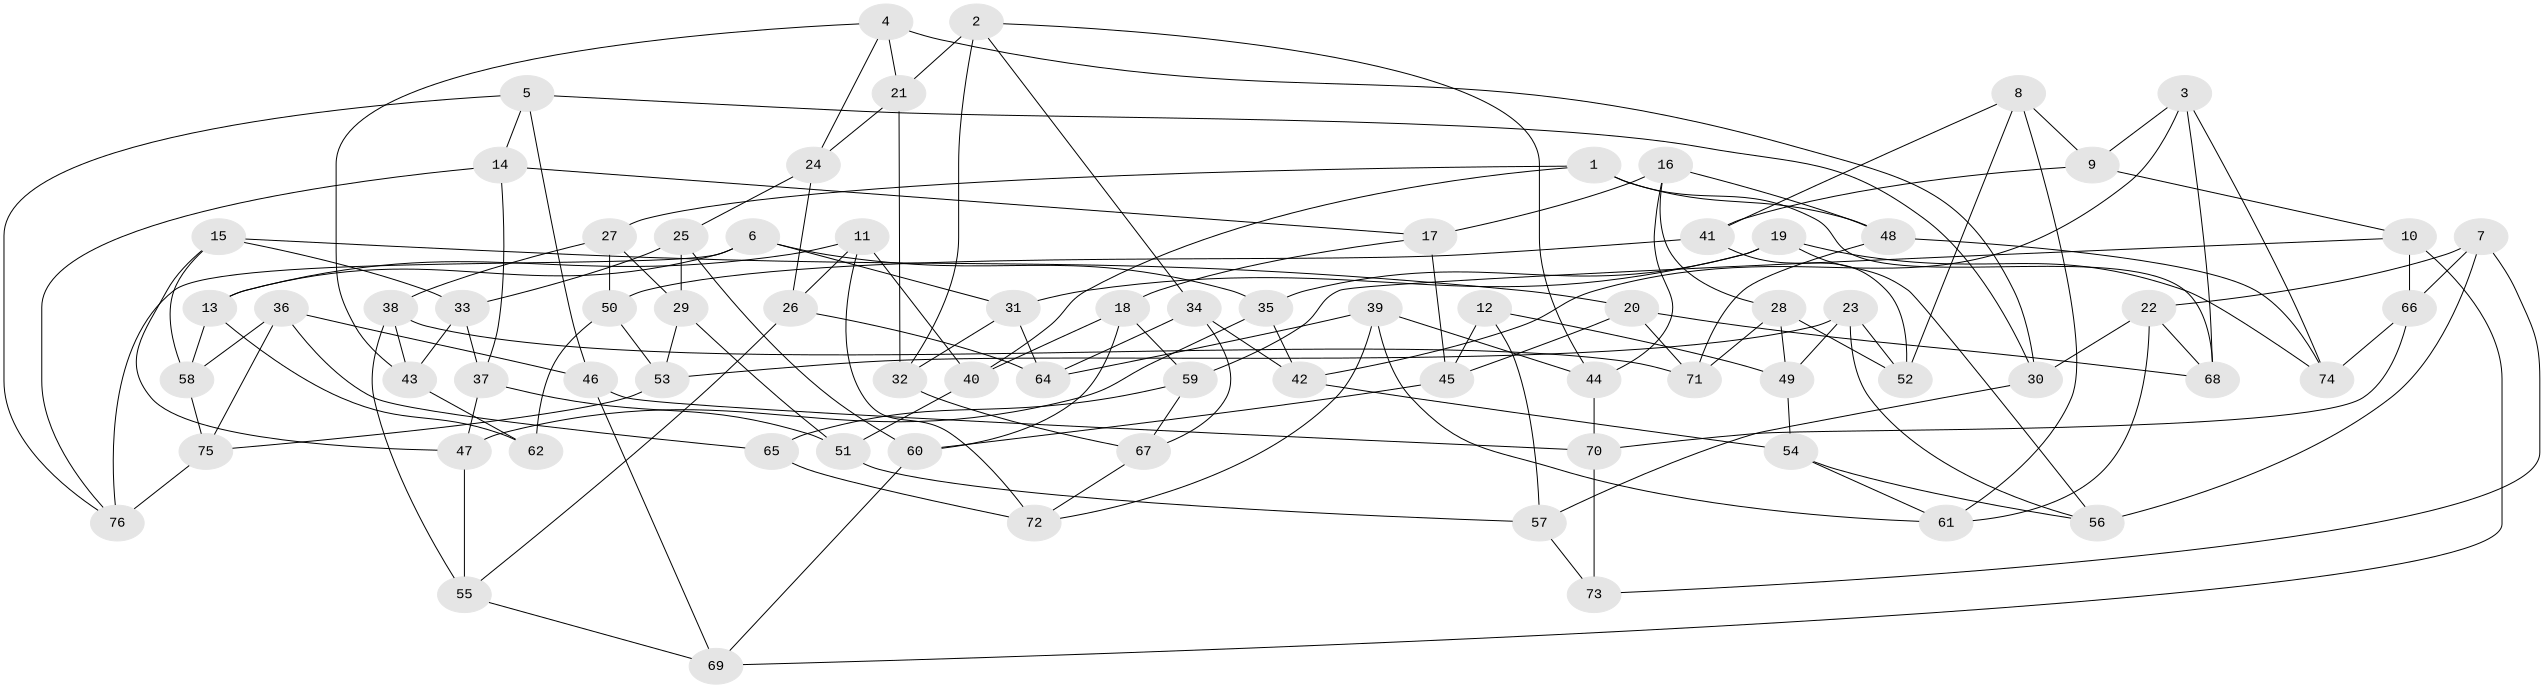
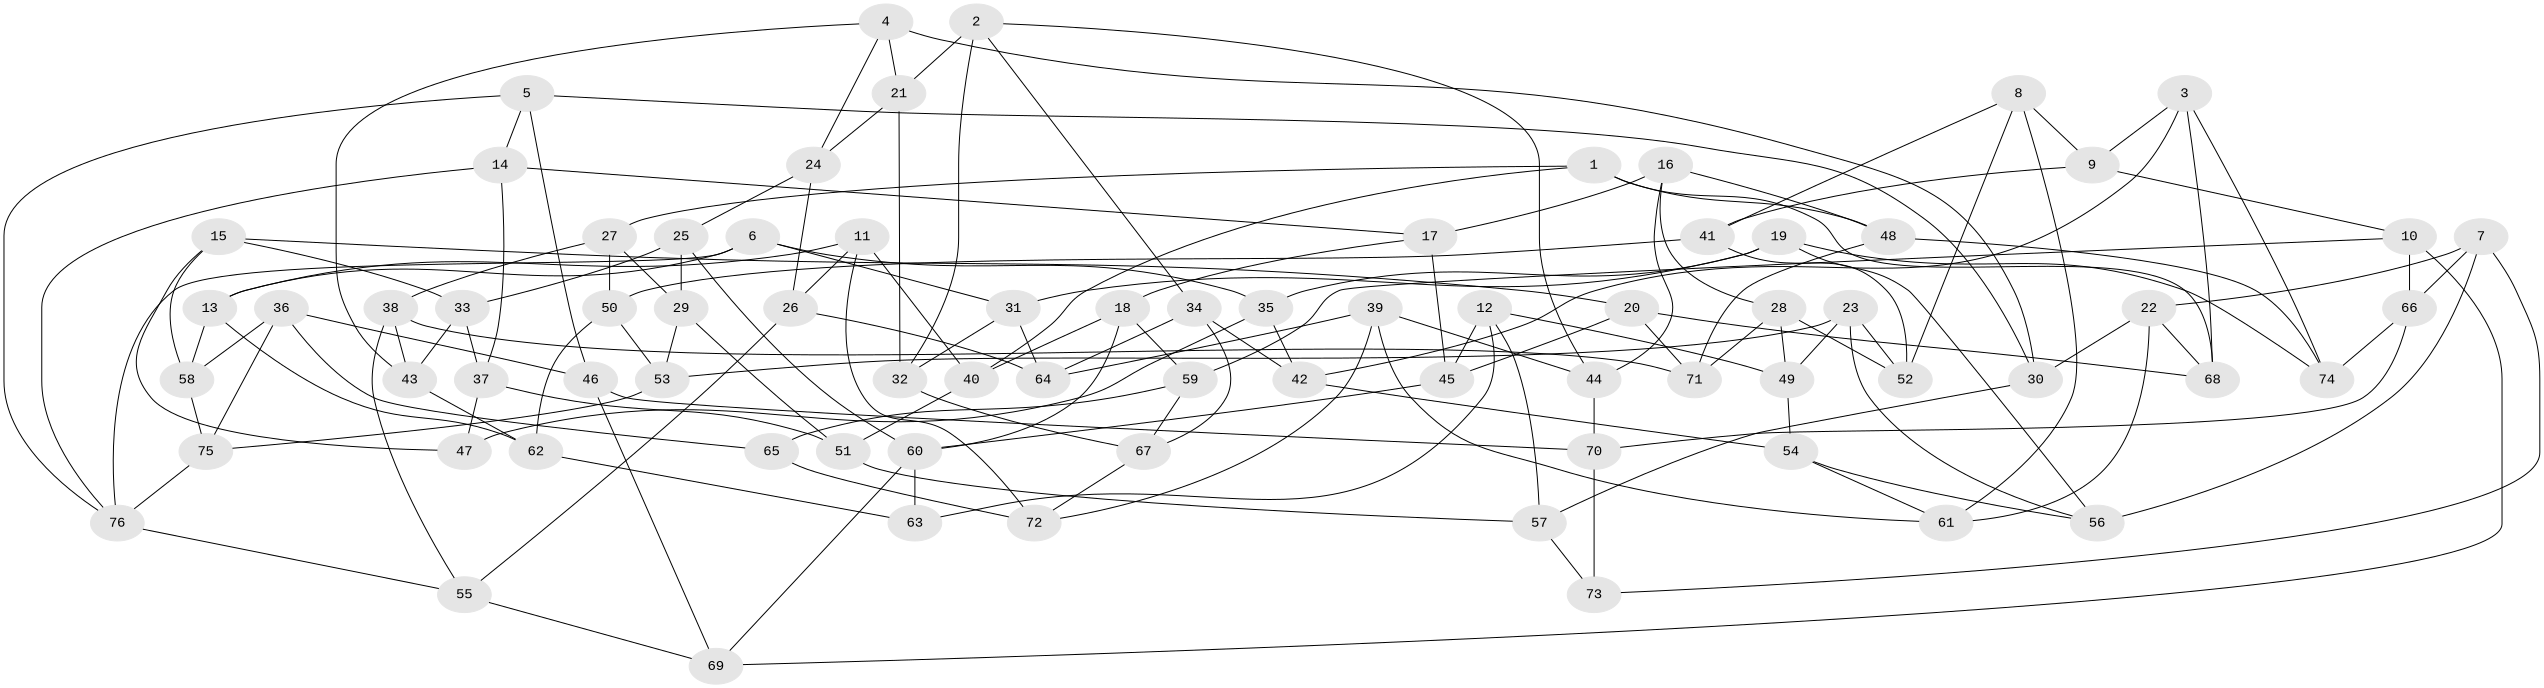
(464, 523) -> (291, 559)
none -> (915, 523)
